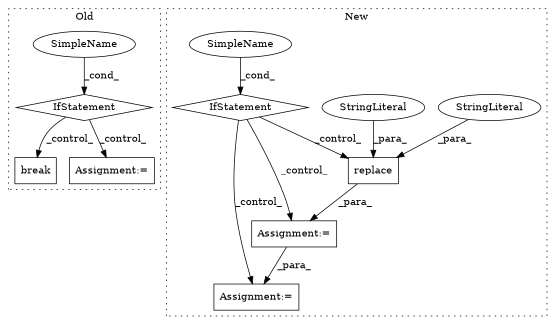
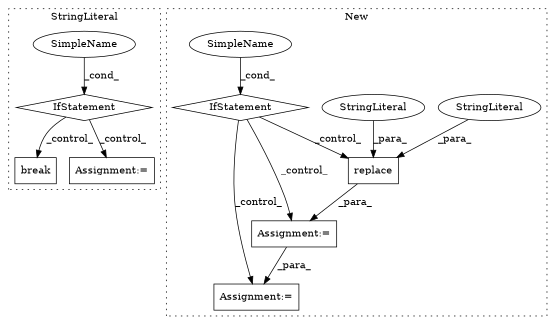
(85, 17) -> (85, 17)
